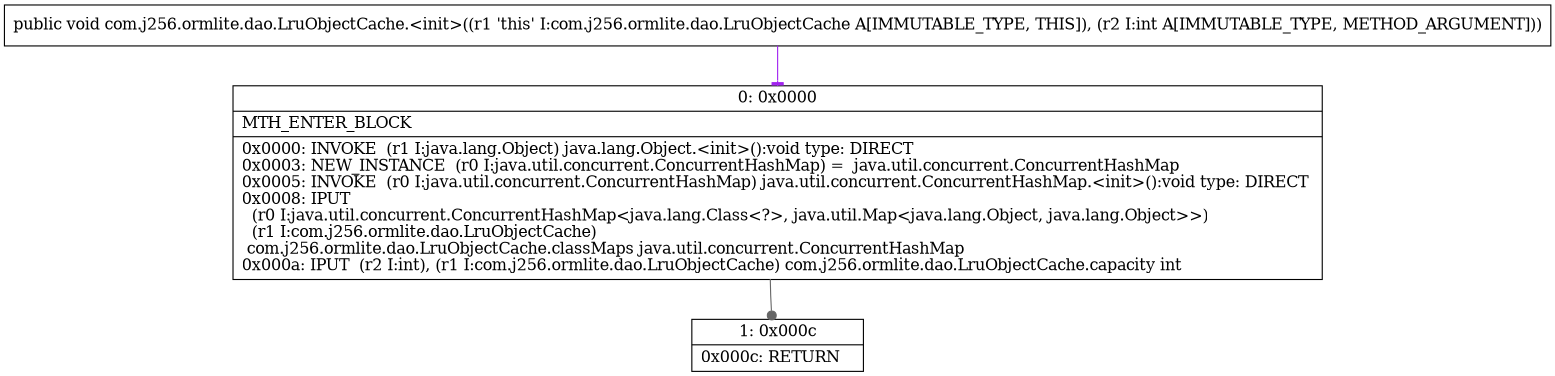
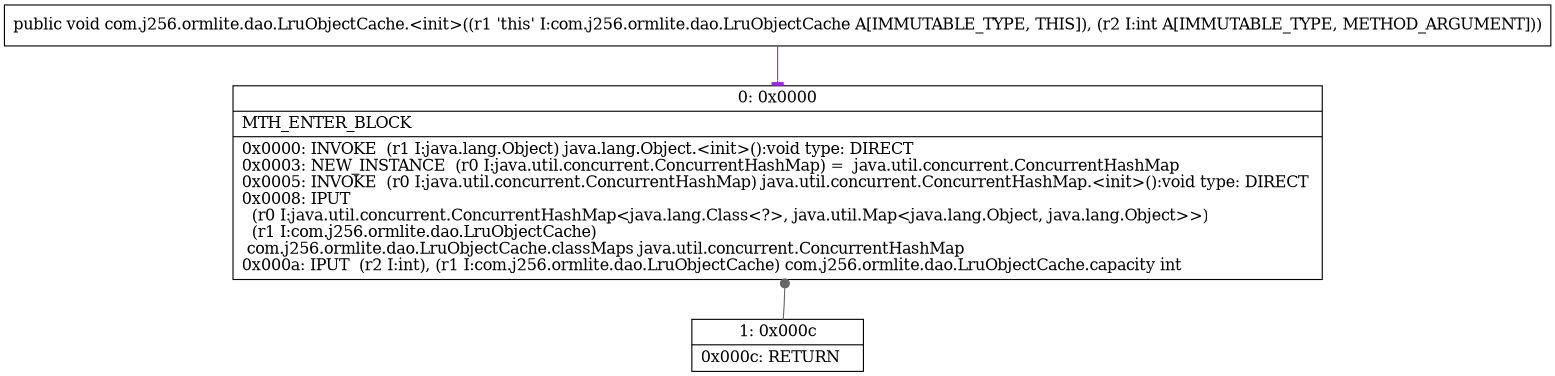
(771, 295) -> (784, 304)
